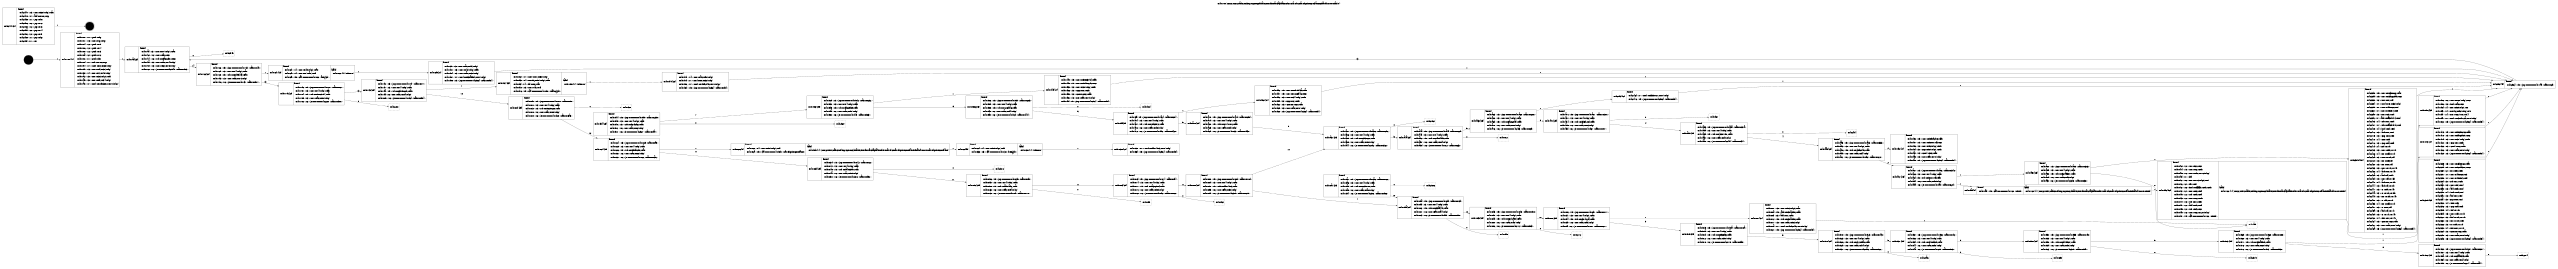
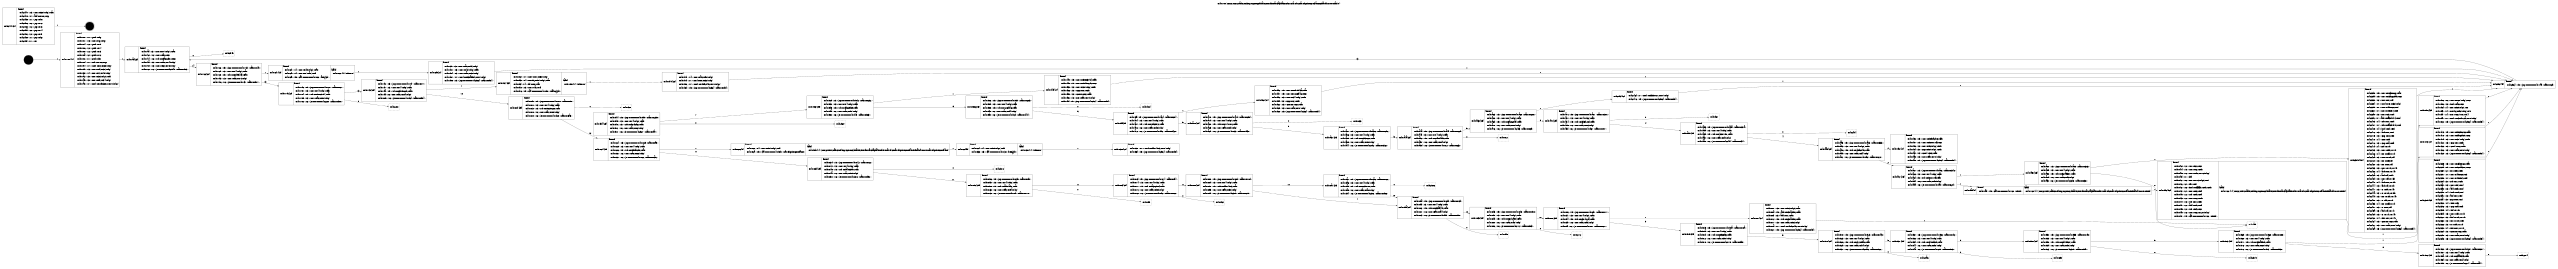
none -> (1357, 121)
(1430, 121) -> none
(1288, 162) -> (1288, 186)
